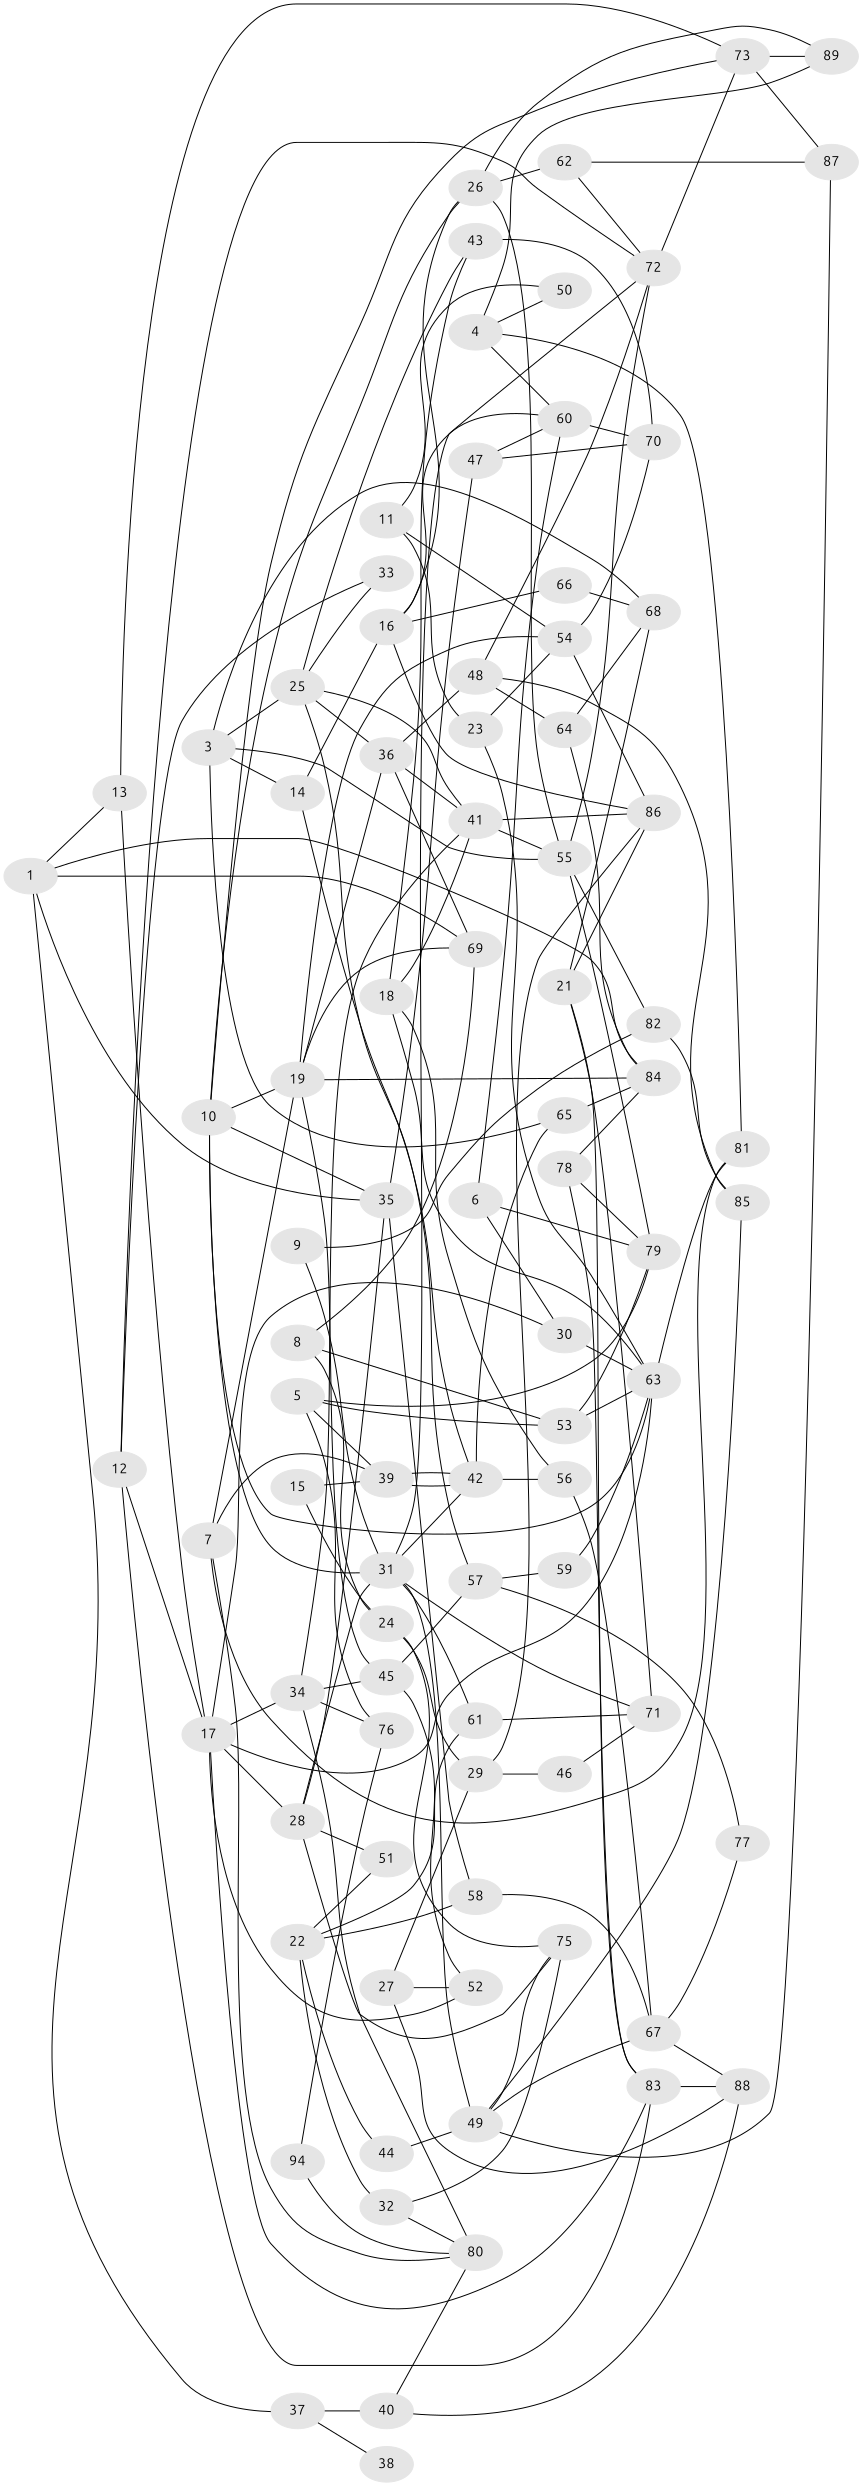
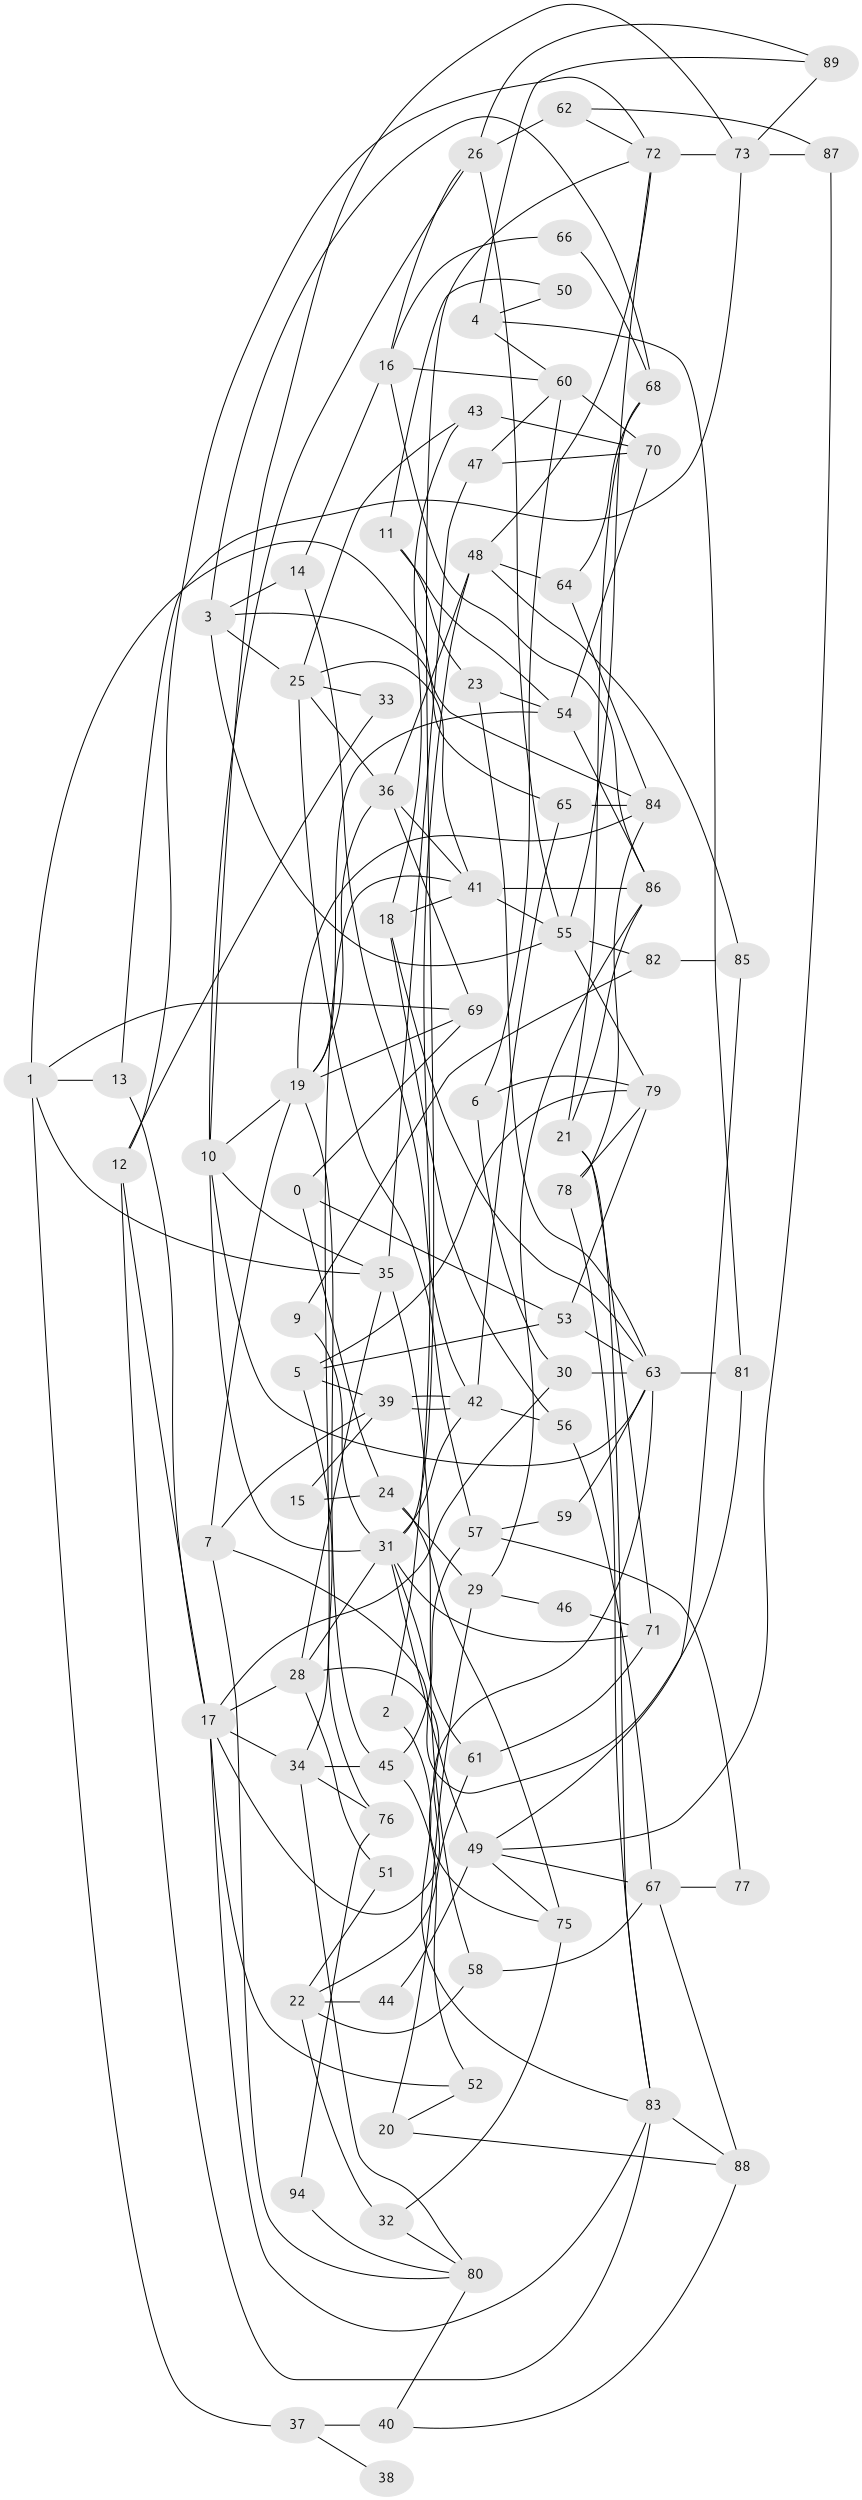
(298, 1343) -> (298, 1191)
none -> (387, 1713)
(387, 1988) -> (387, 2130)
